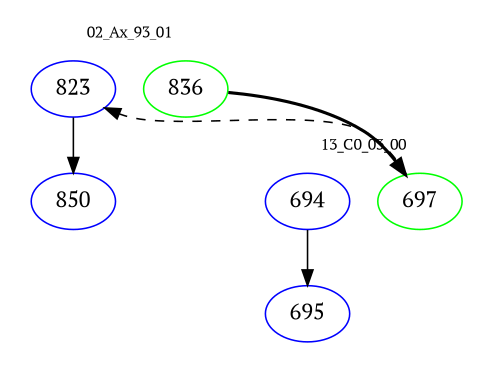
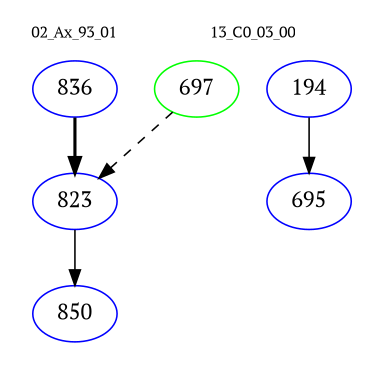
(186, 89) -> (75, 89)
(319, 111) -> (75, 138)
(308, 201) -> (309, 89)
